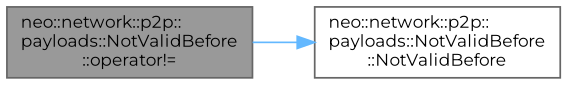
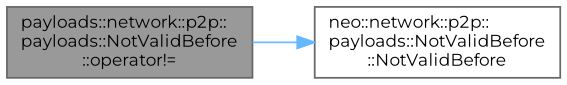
(130, 42) -> (130, 42)
